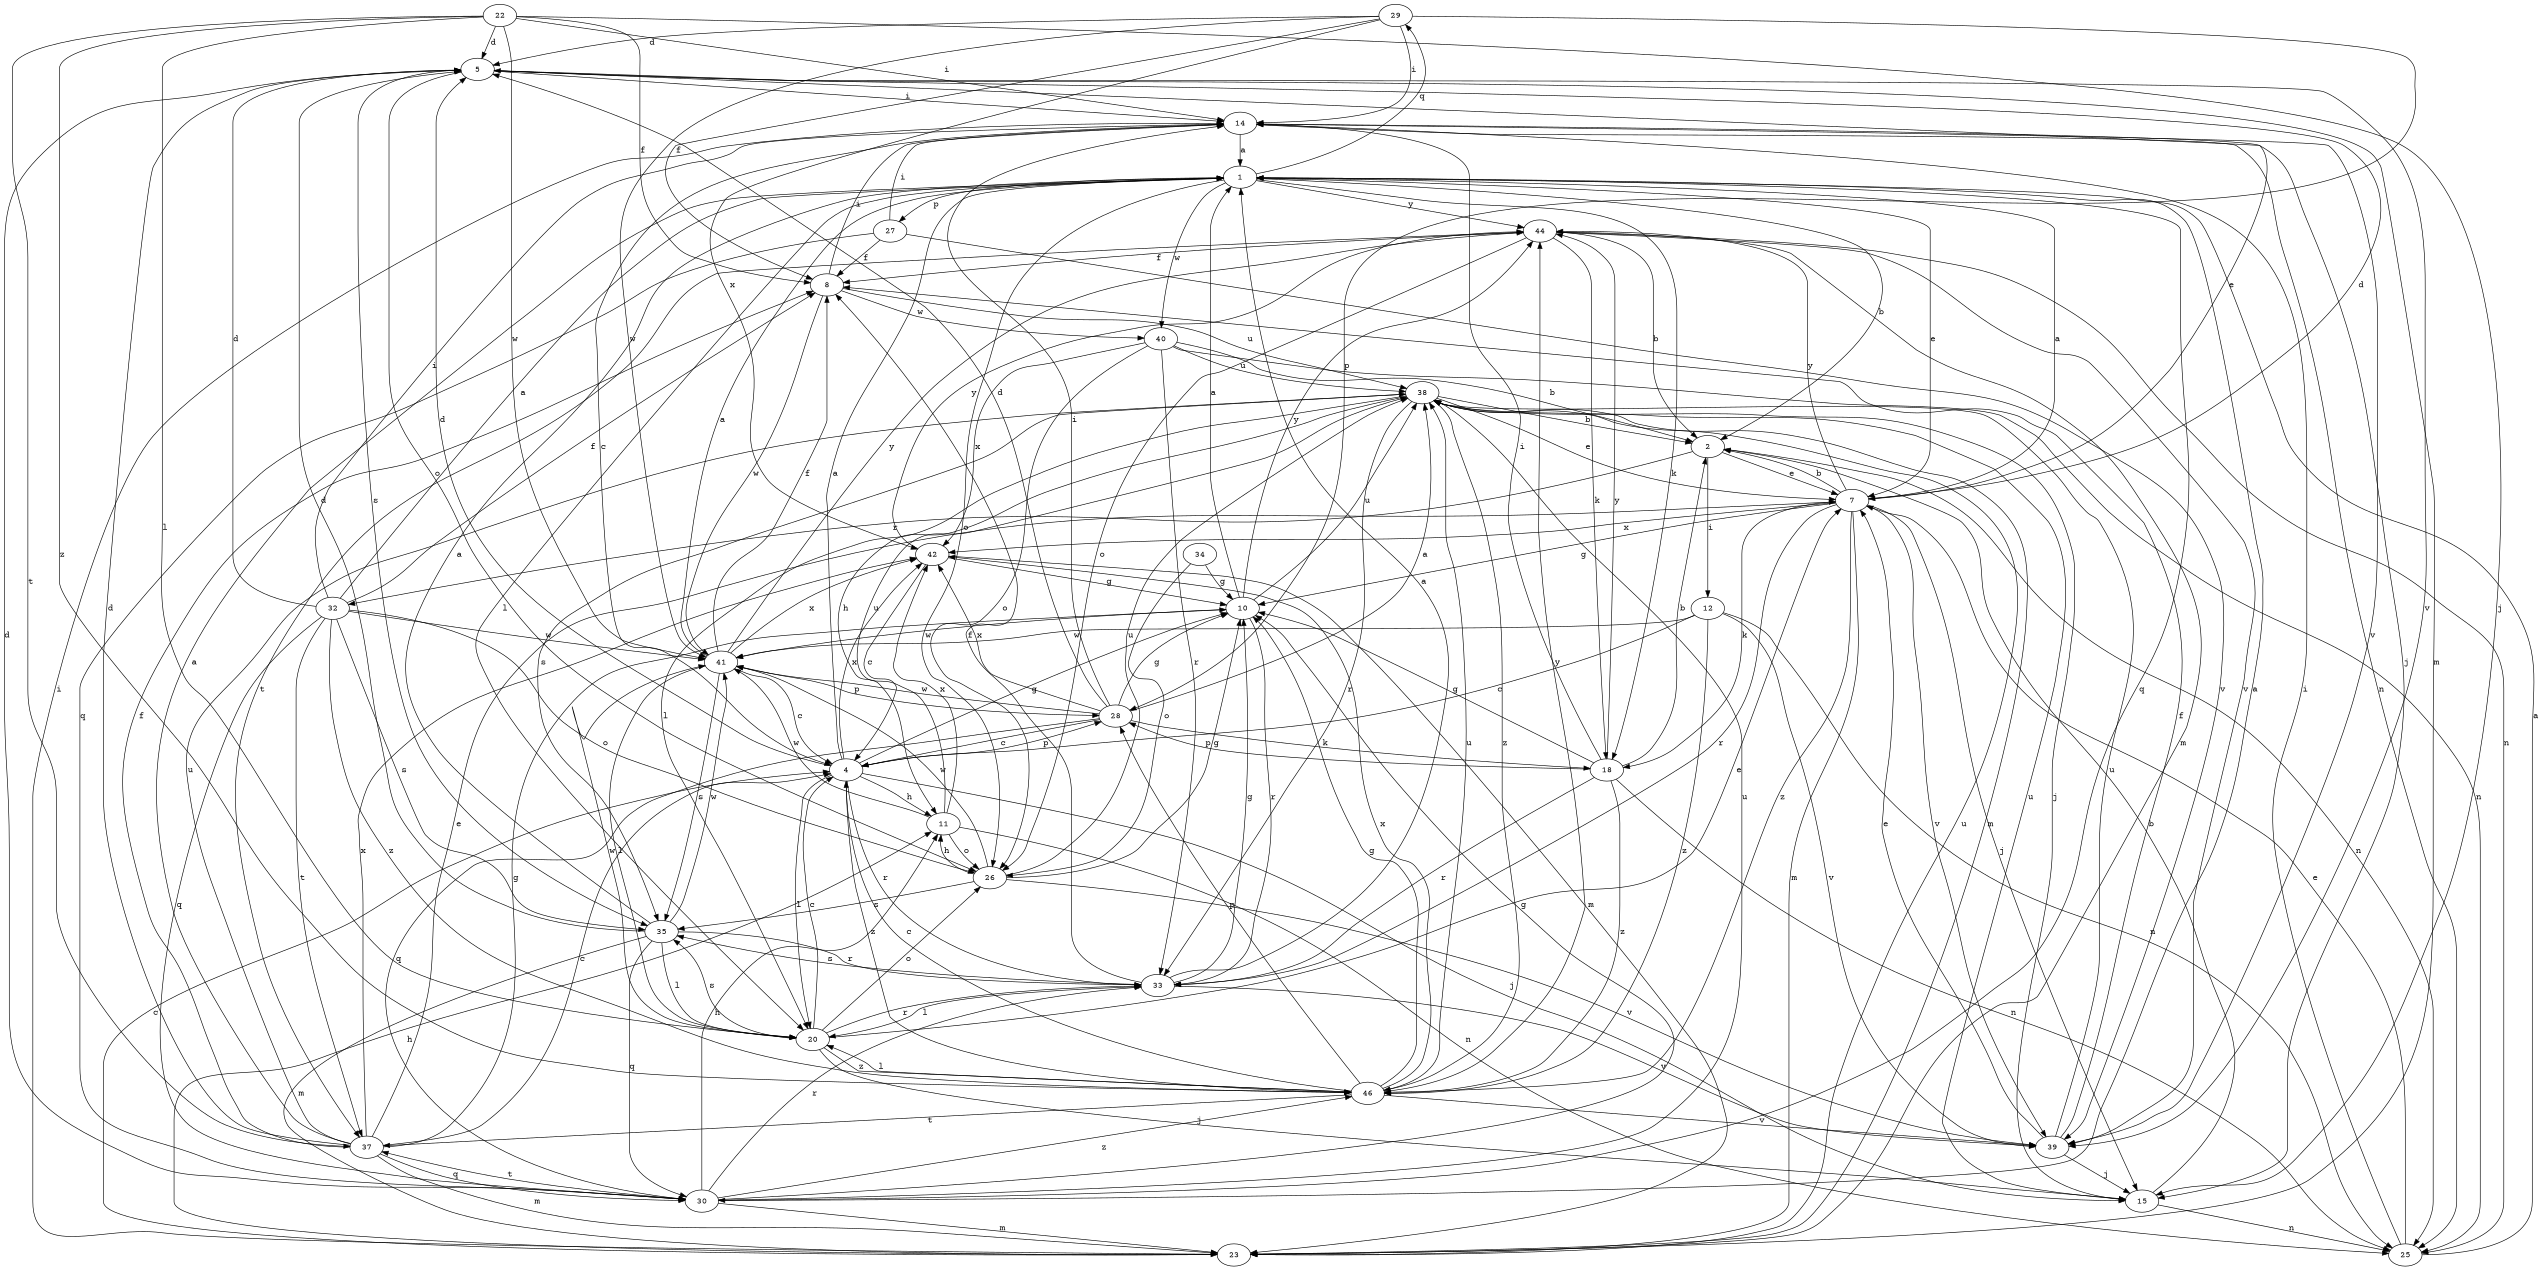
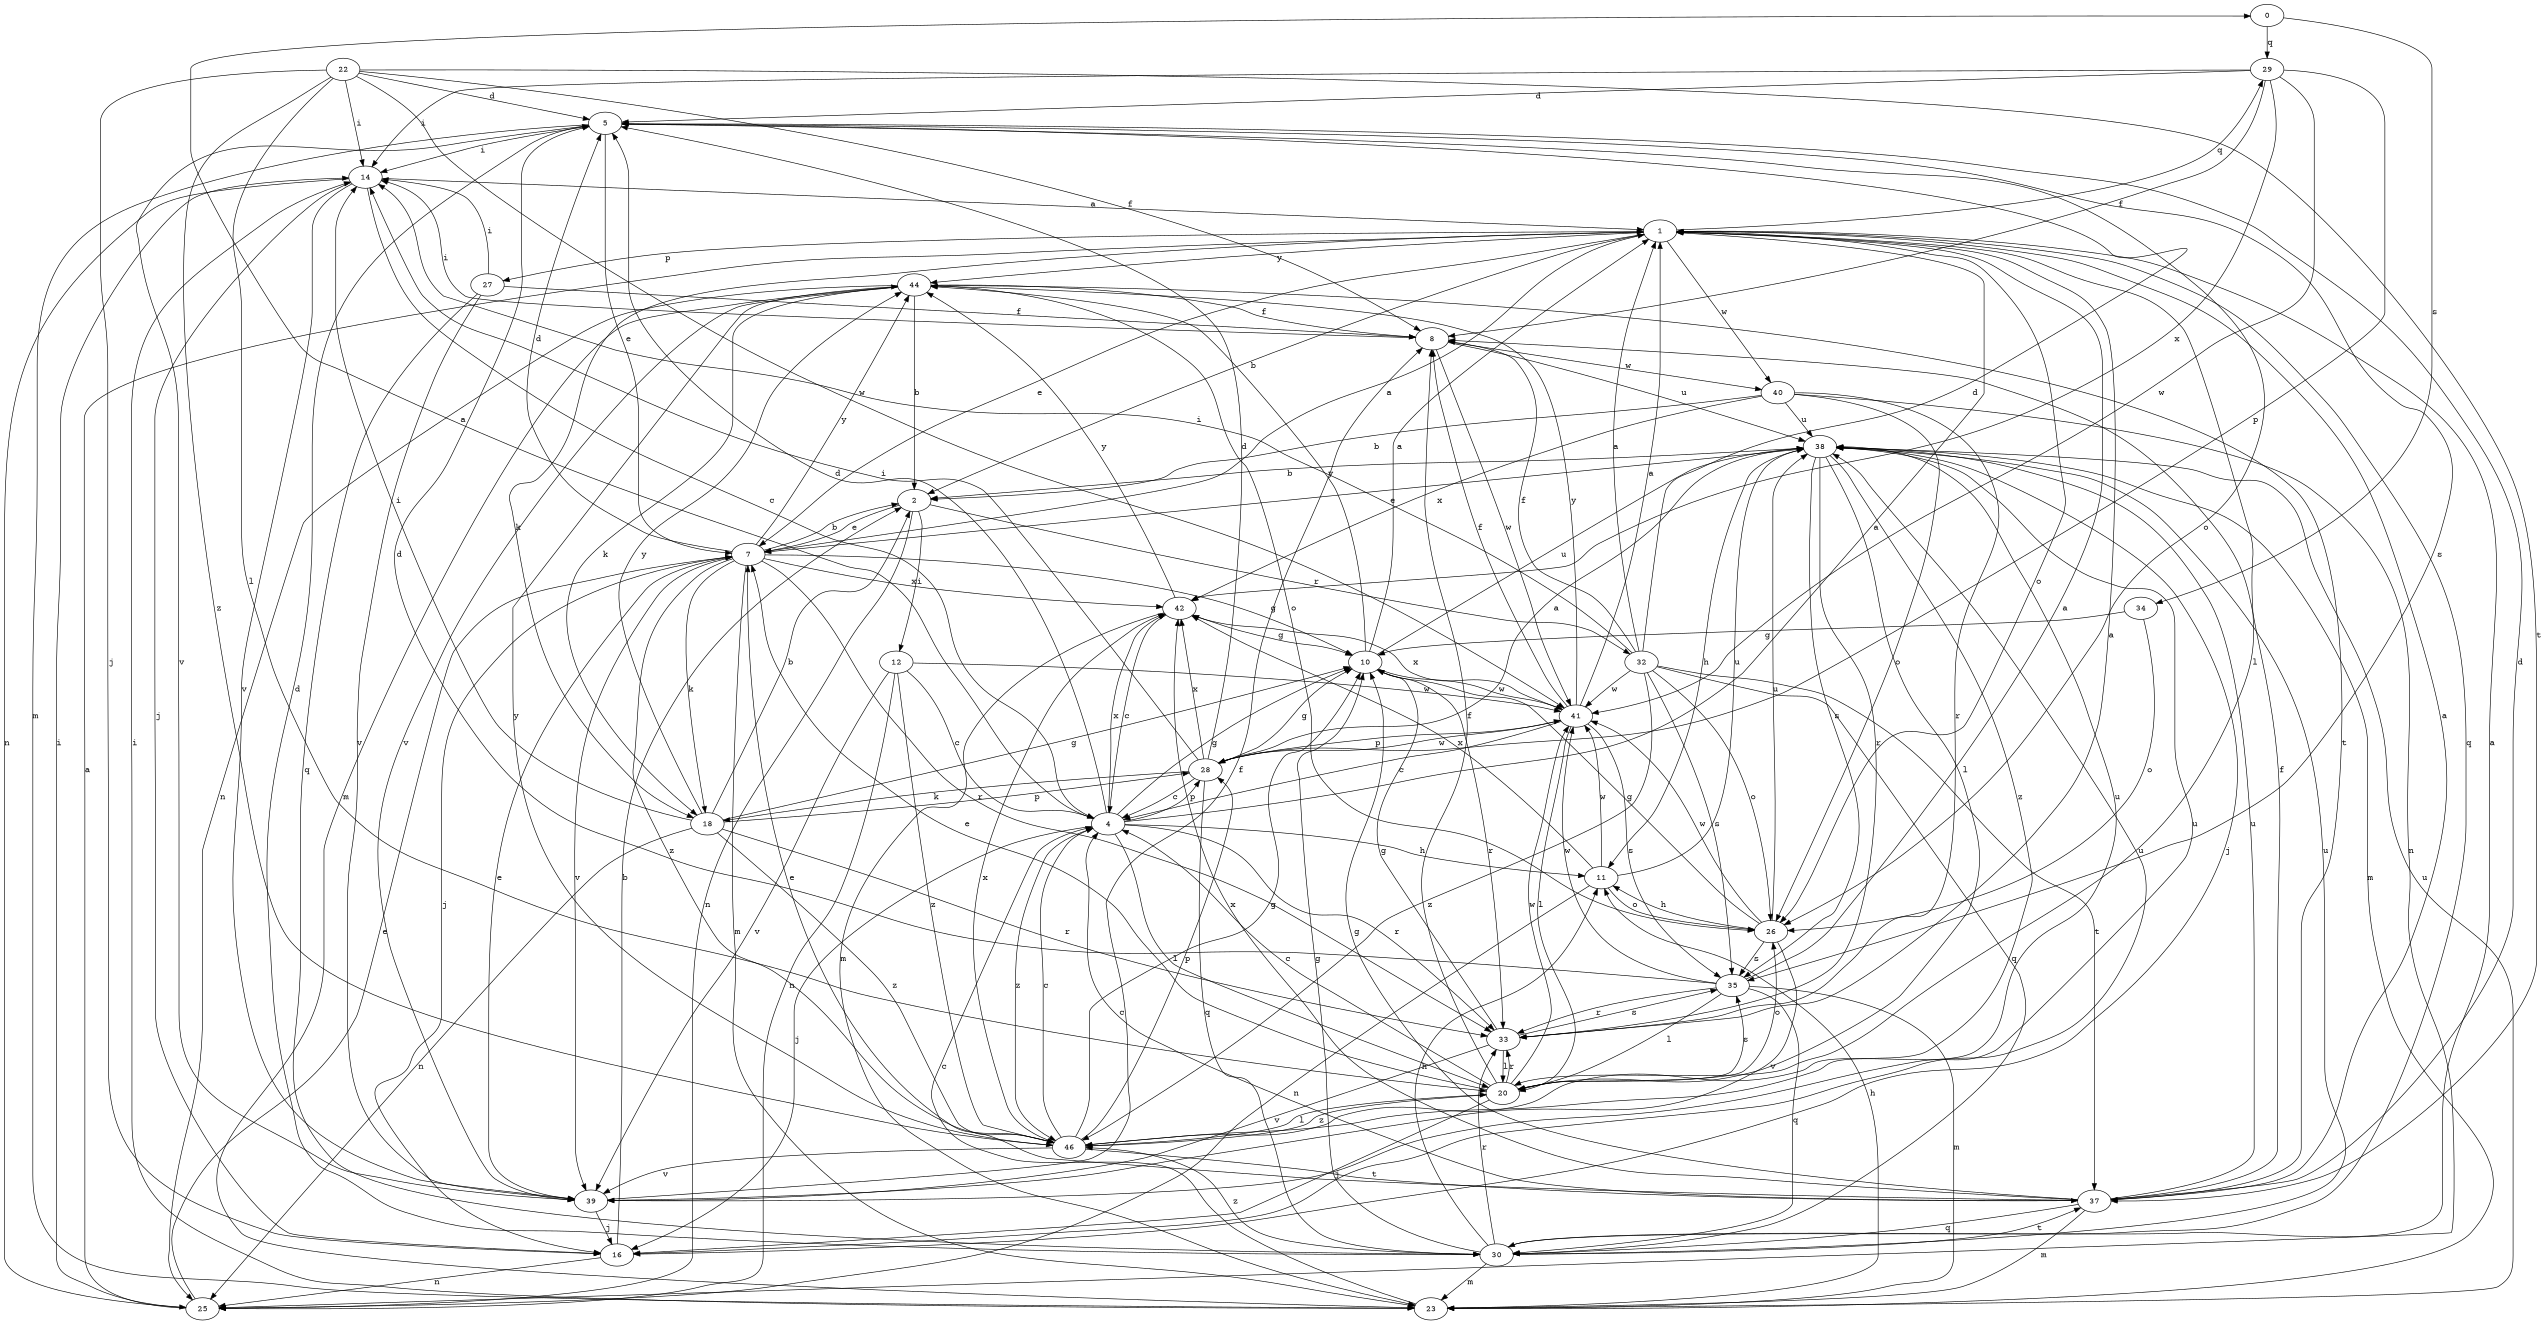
none -> (2267, 15)
(966, 635) -> (1467, 729)
(2142, 1201) -> (617, 1255)
